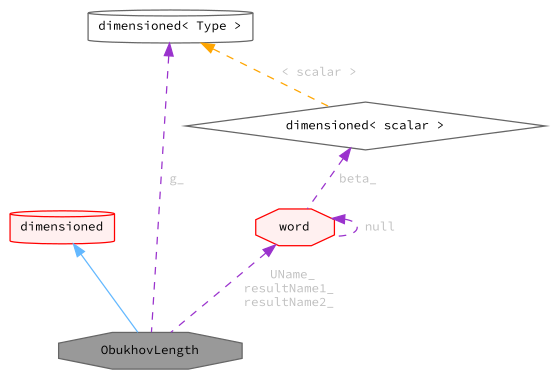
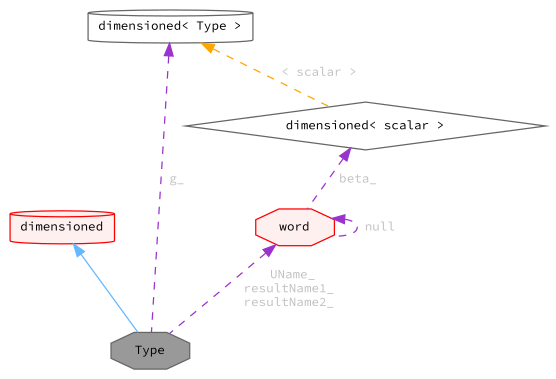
(150, 351) -> (150, 351)
